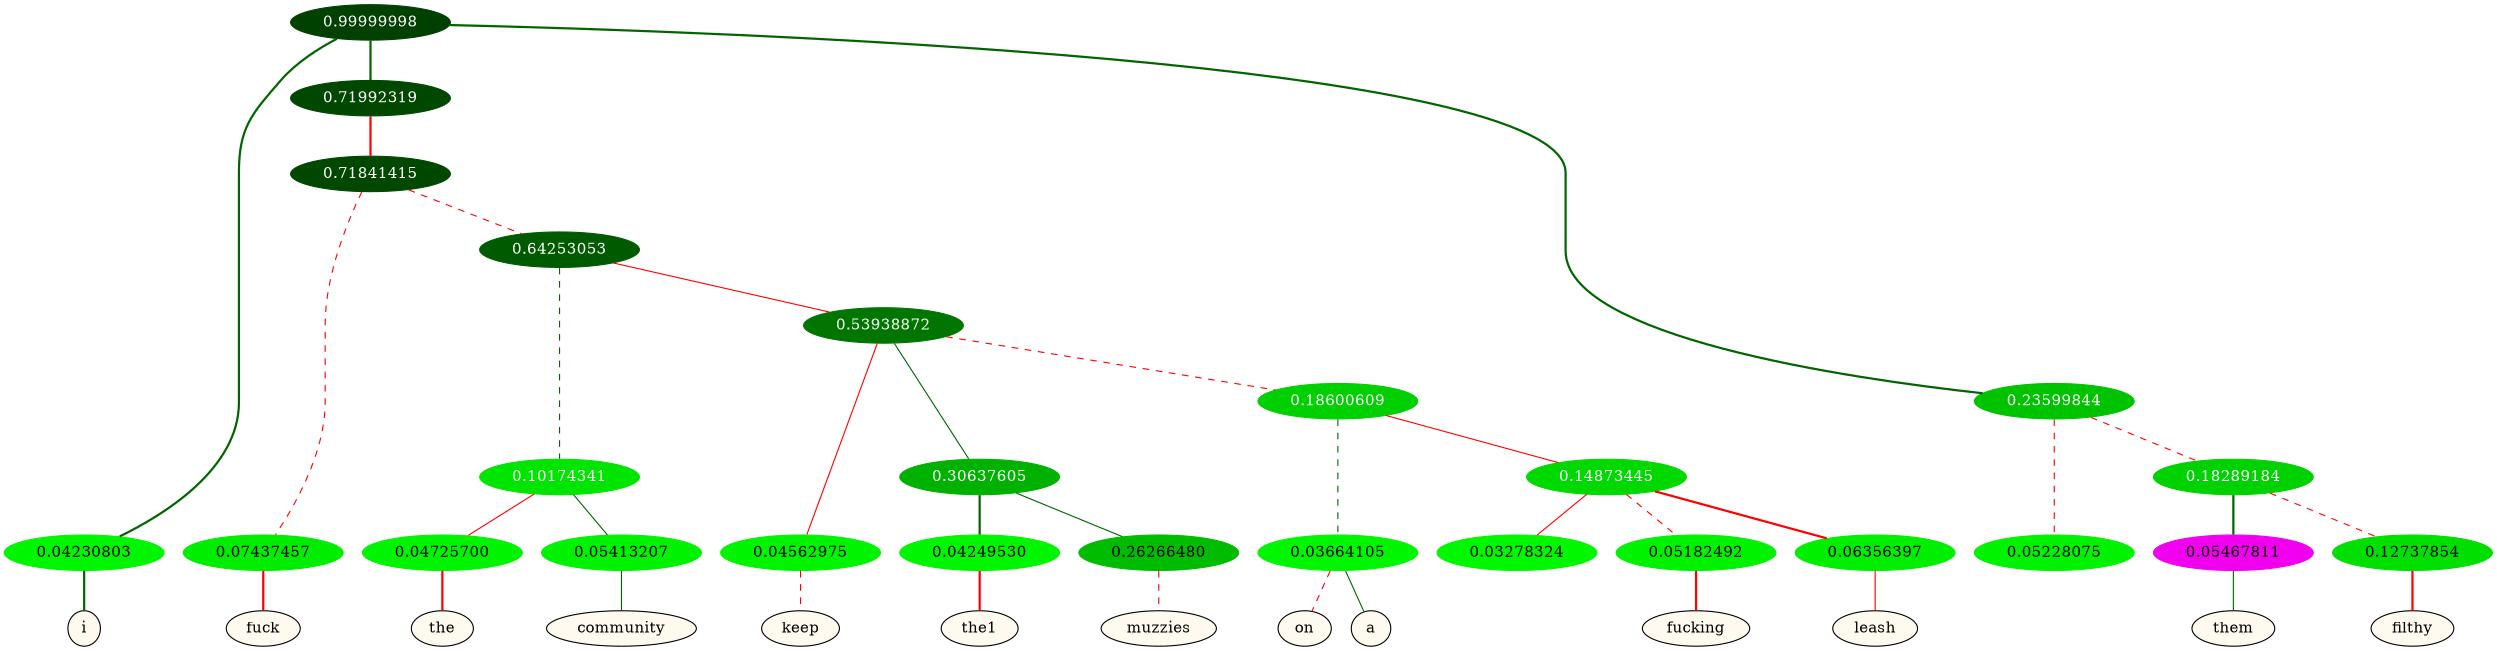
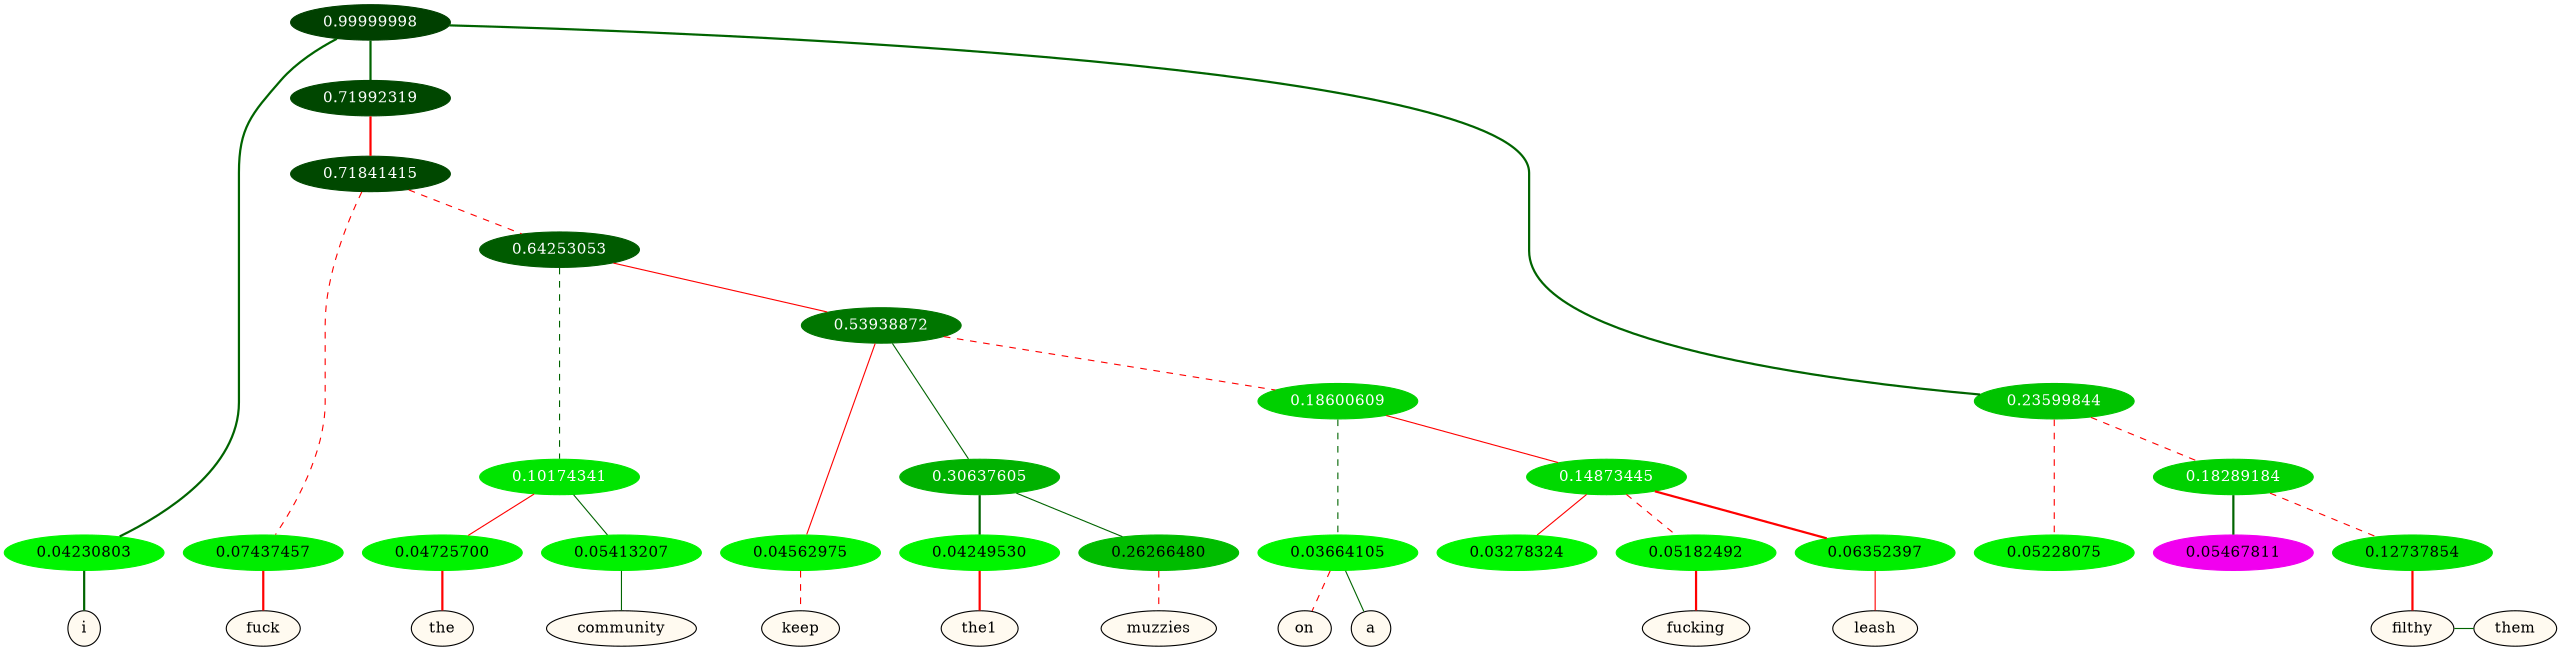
(1875, 553) -> (1875, 553)
(2233, 591) -> (2464, 628)
